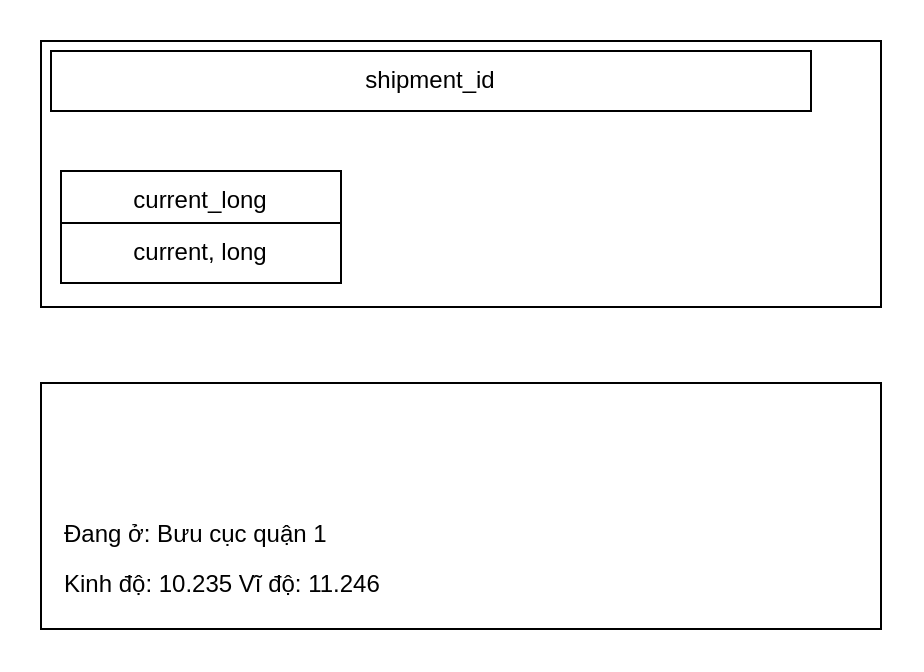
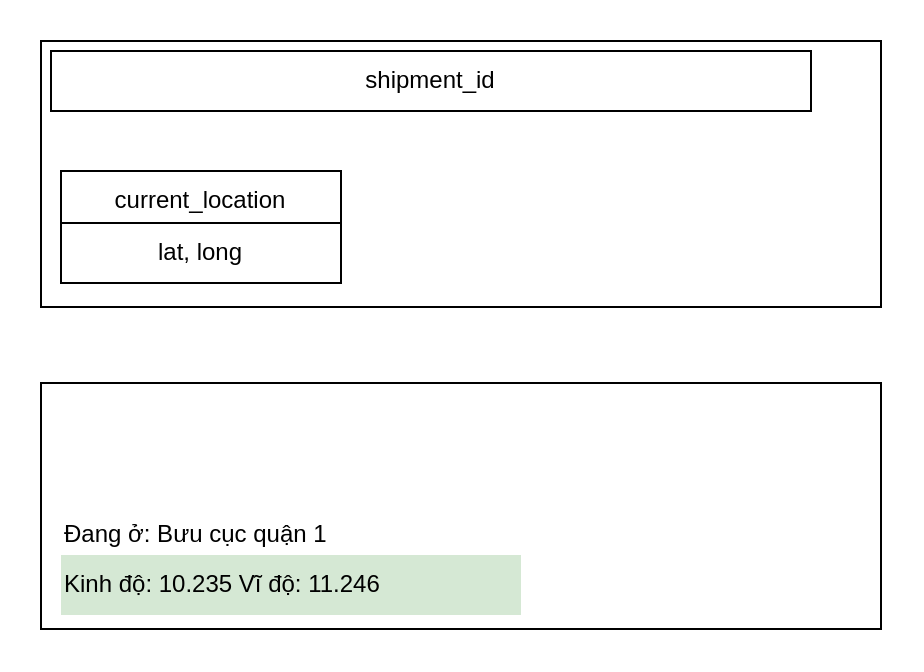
(201, 201) -> (201, 201)
(201, 253) -> (201, 253)
(291, 585) -> (291, 585)
